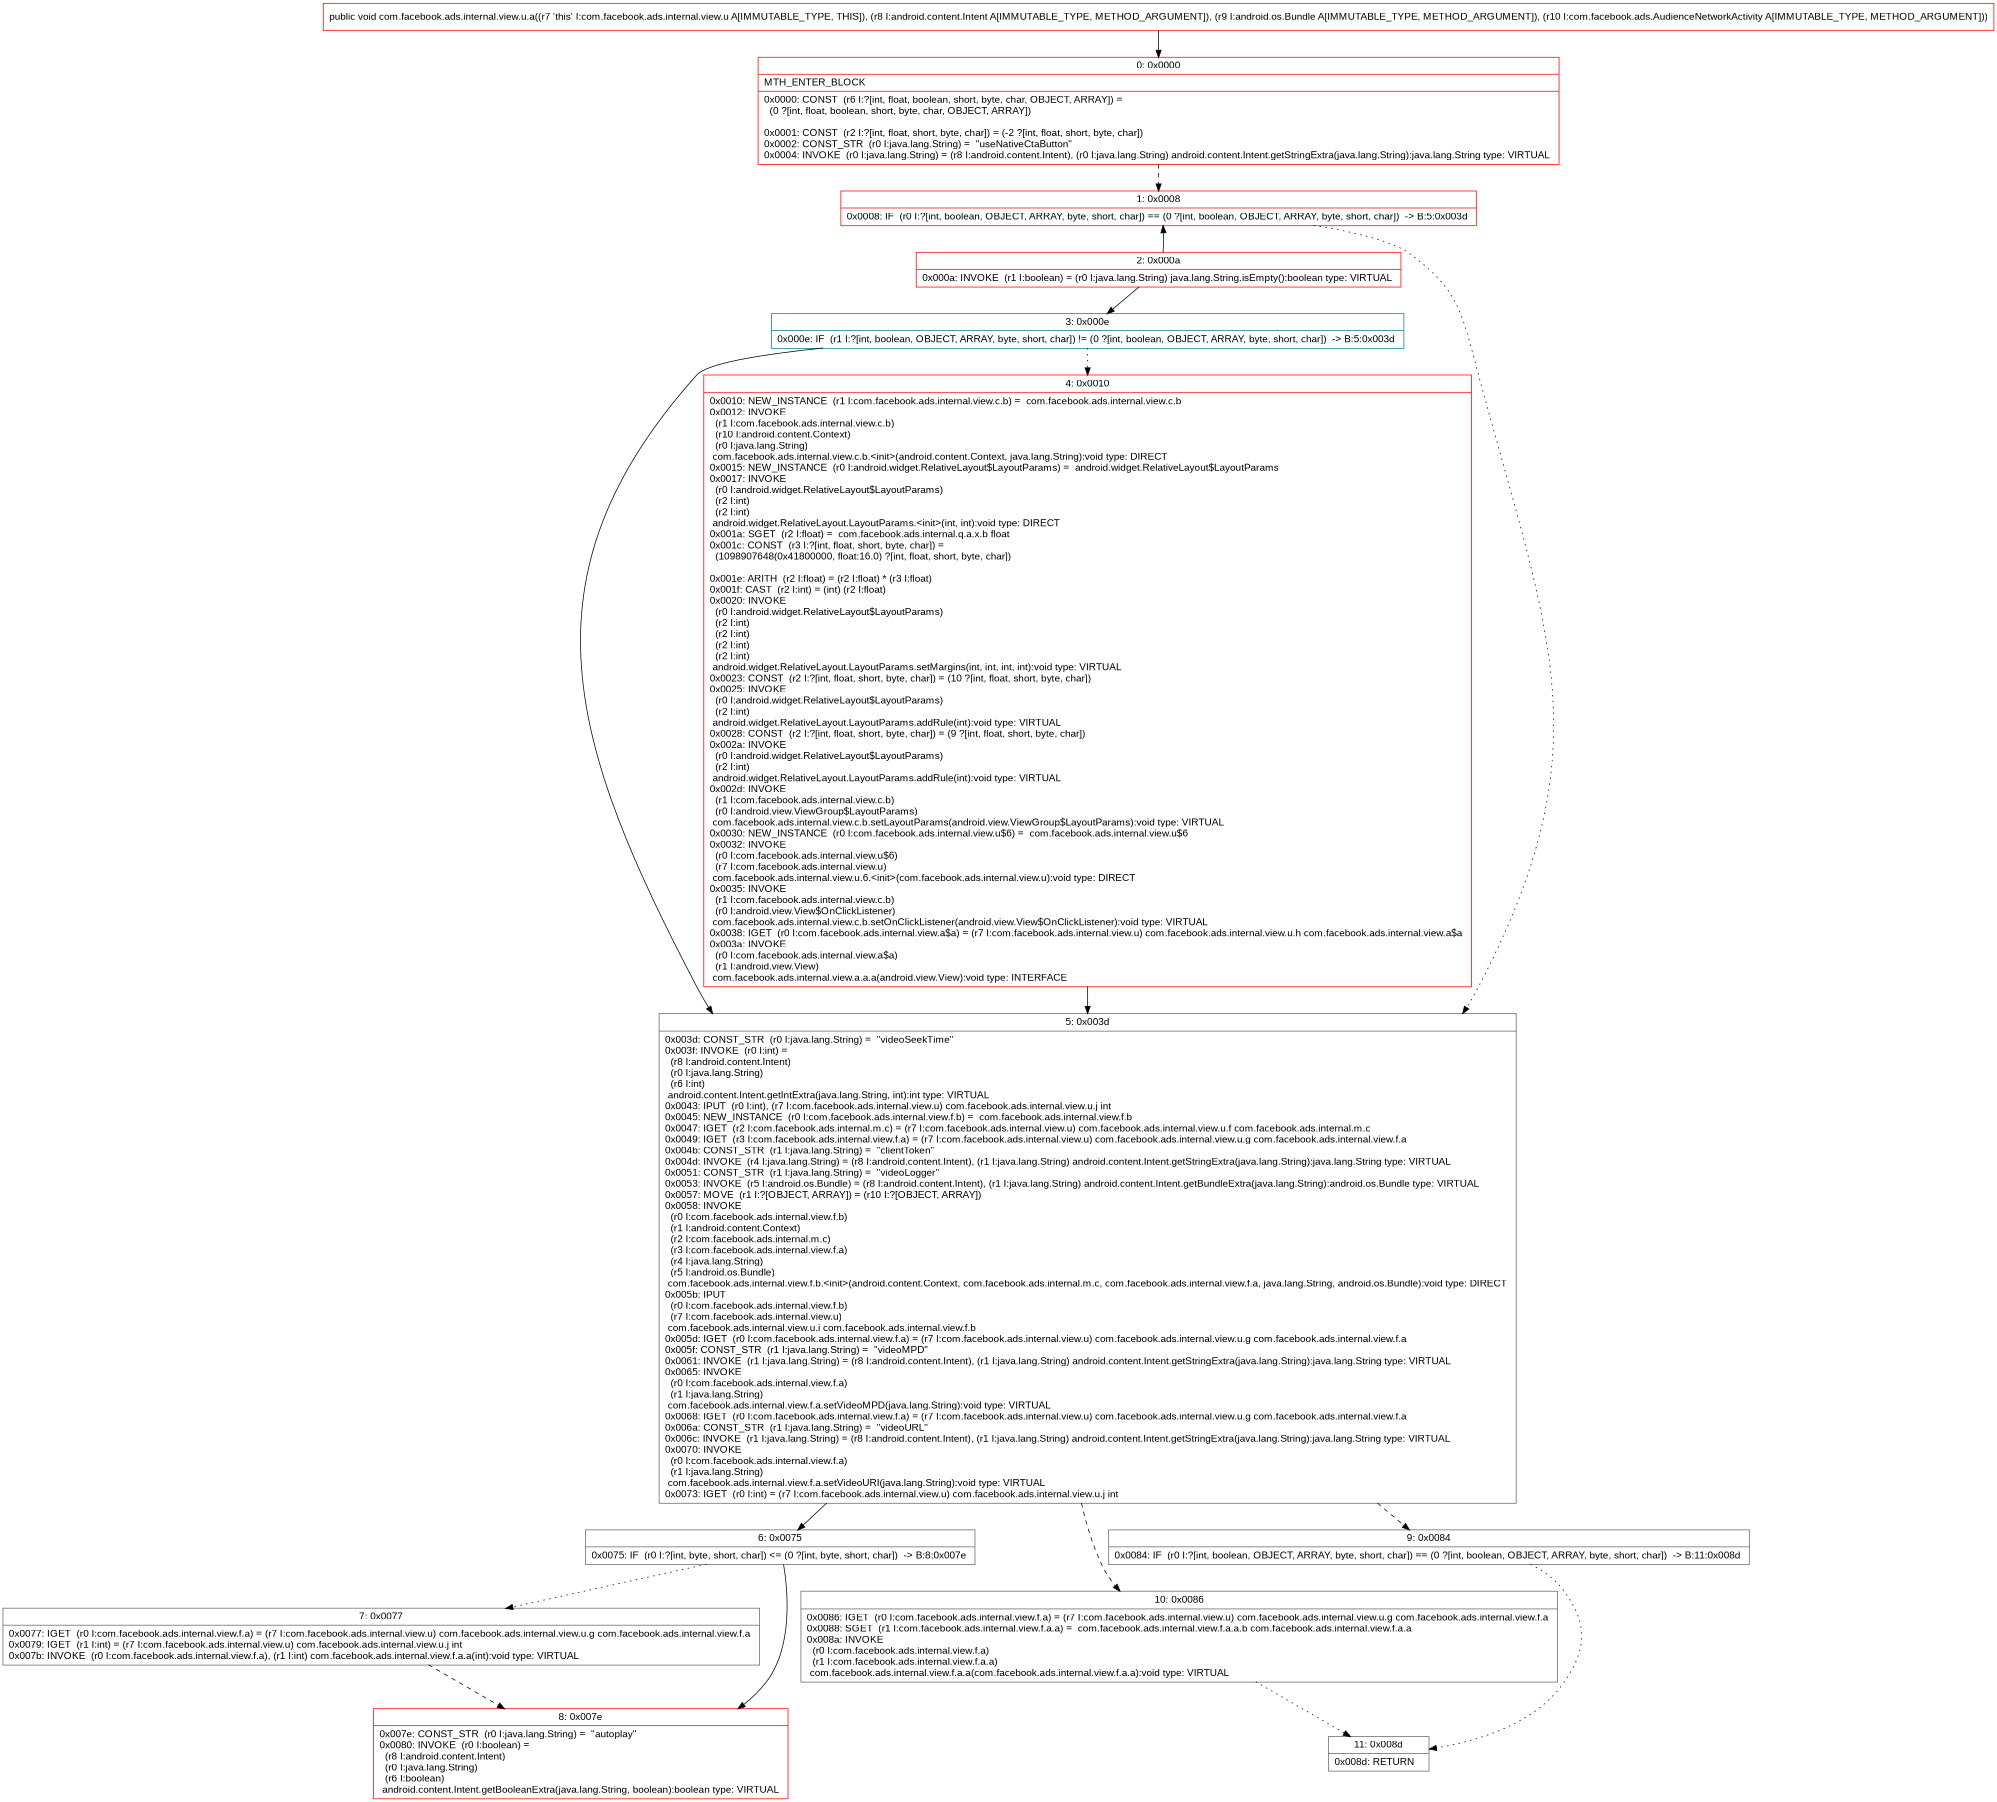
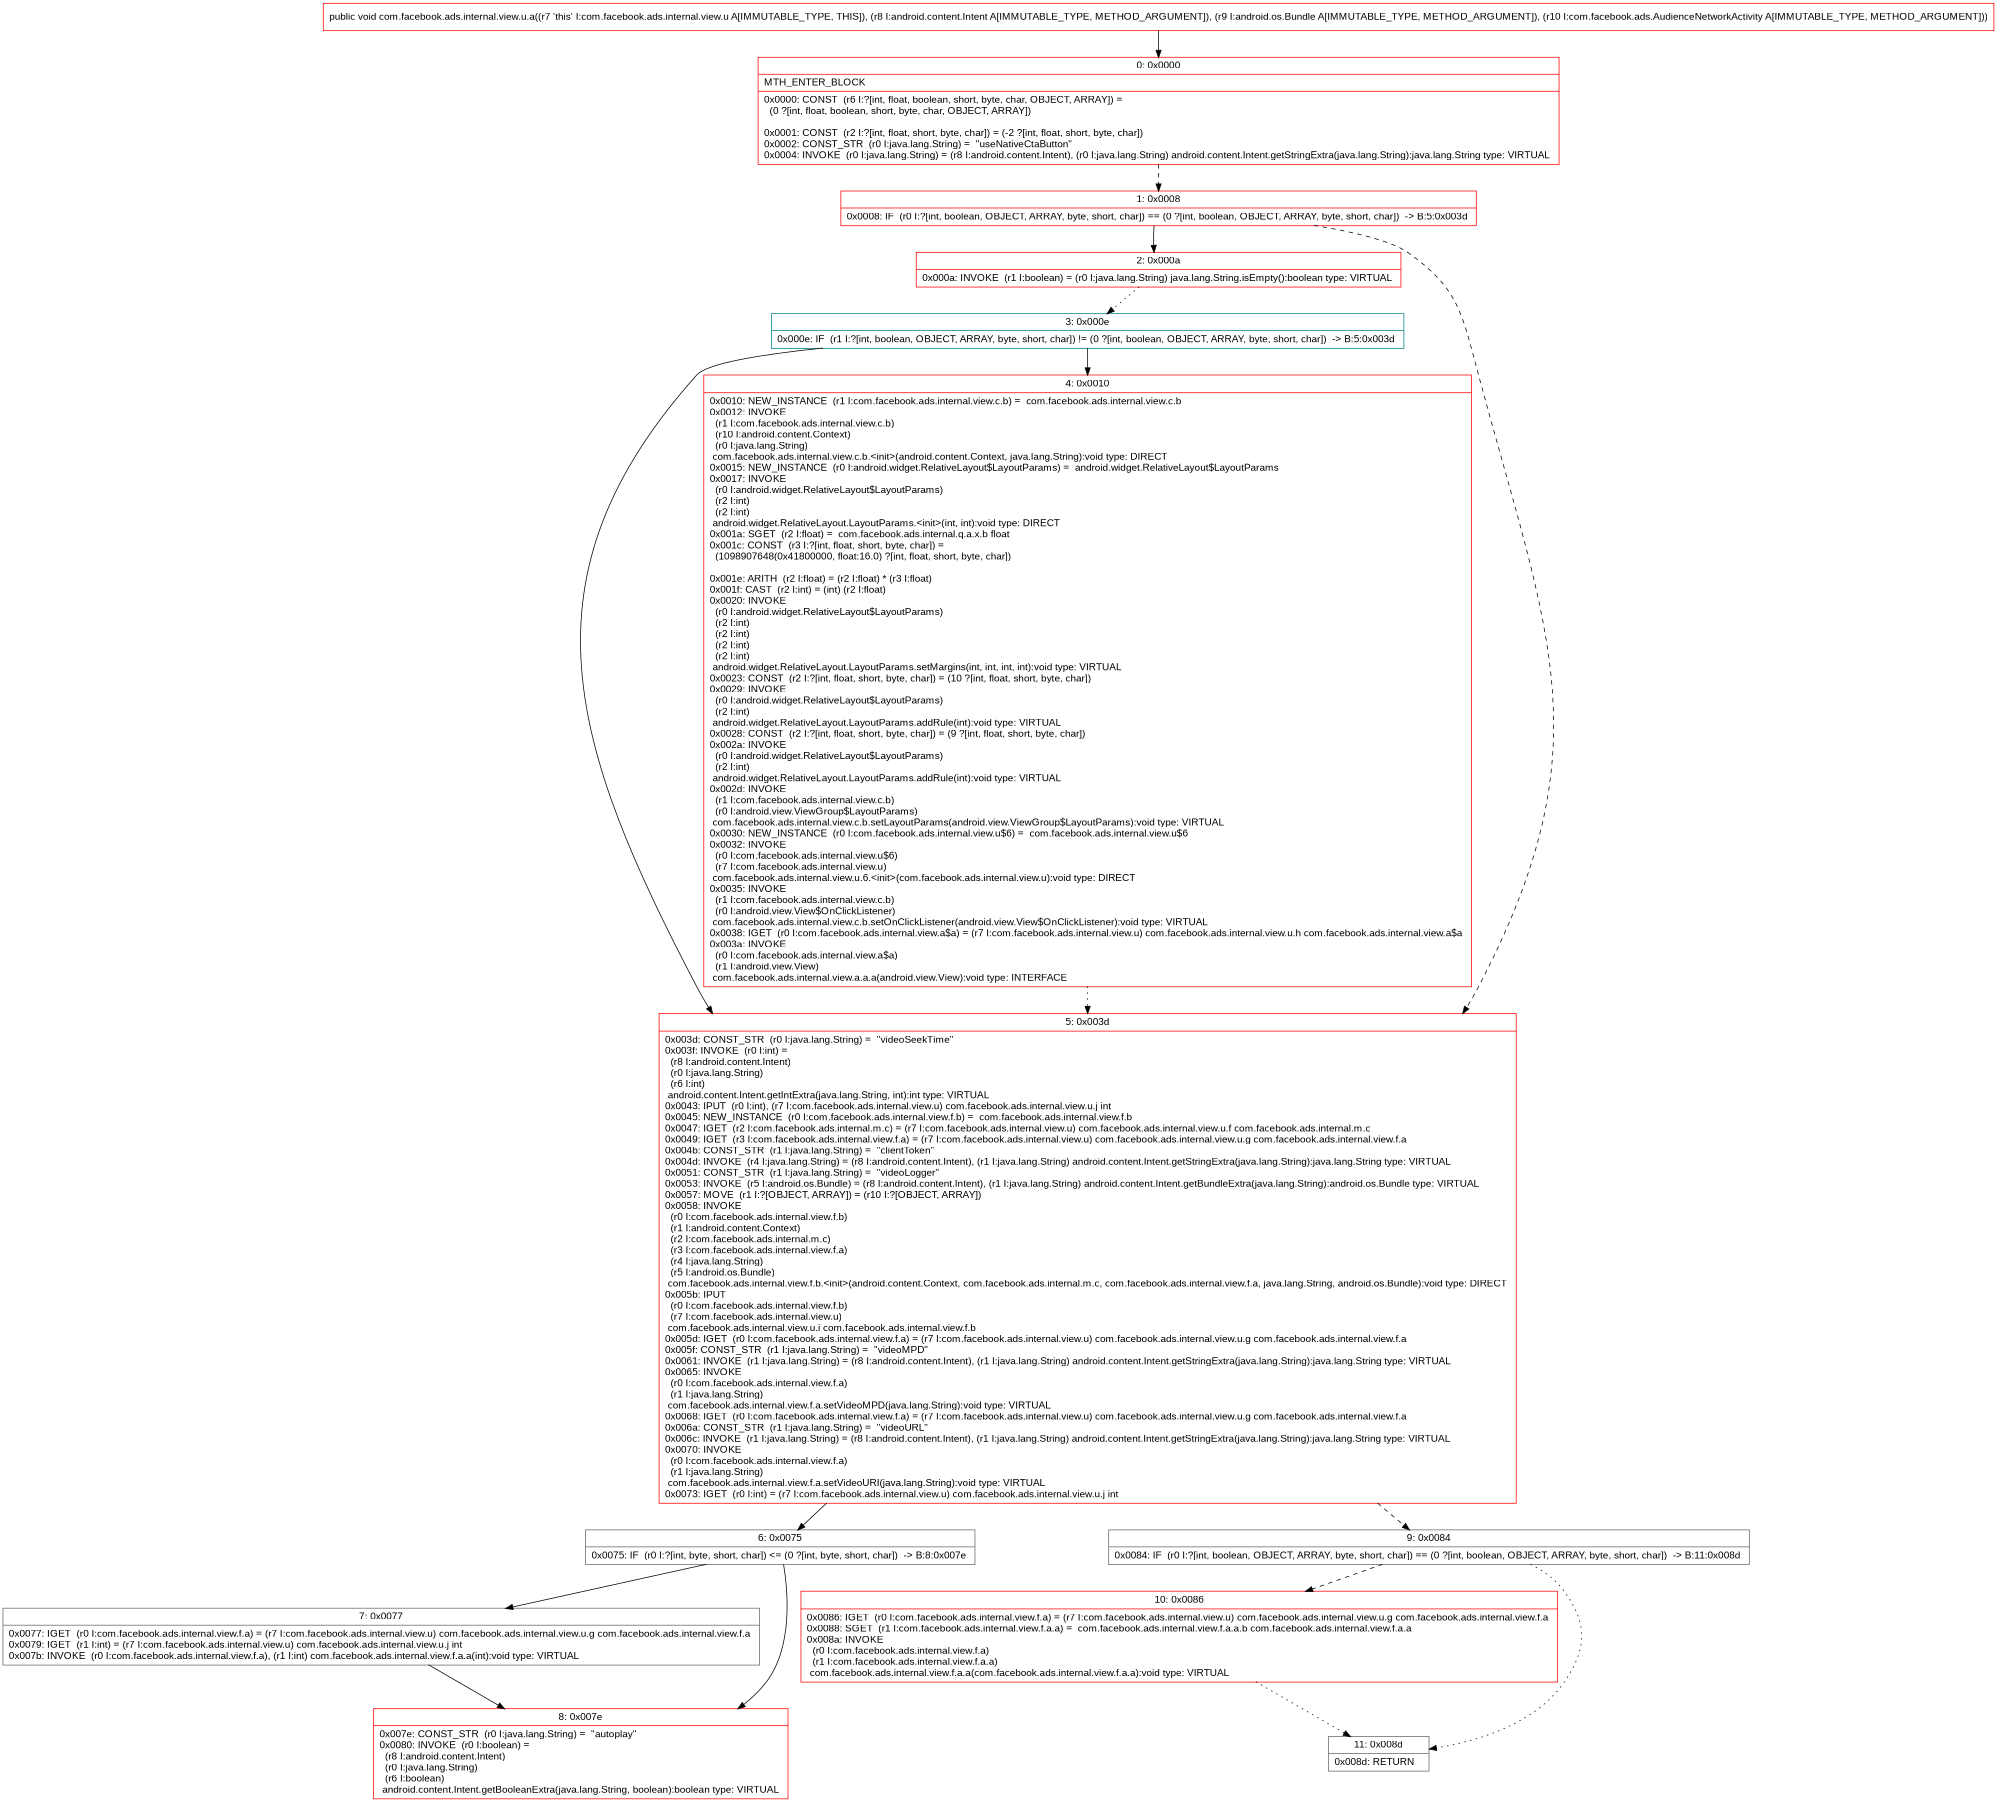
(1164, 243) -> (1154, 235)
(1126, 298) -> (1126, 298)
(1088, 358) -> (1088, 358)
(1532, 575) -> (1532, 575)
(751, 689) -> (751, 689)
(1088, 996) -> (1088, 996)
(1088, 1258) -> (1088, 1258)
(1094, 1546) -> (1348, 1577)
(610, 1586) -> (610, 1586)
(1179, 1637) -> (1179, 1637)
(463, 1685) -> (463, 1685)
